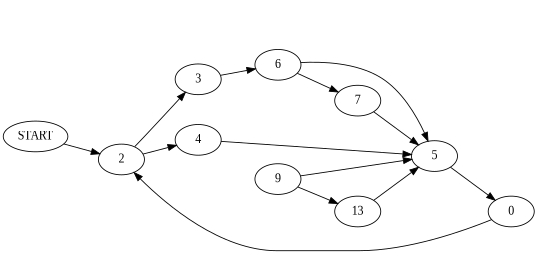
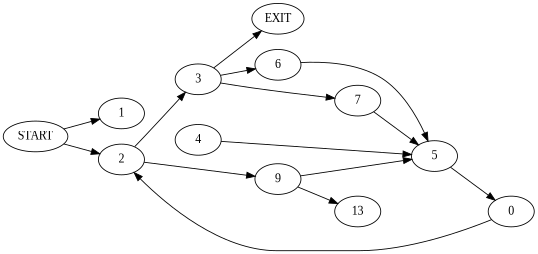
none -> (278, 19)
(314, 81) -> (273, 91)
none -> (121, 113)
(156, 151) -> (195, 169)
(393, 186) -> none
